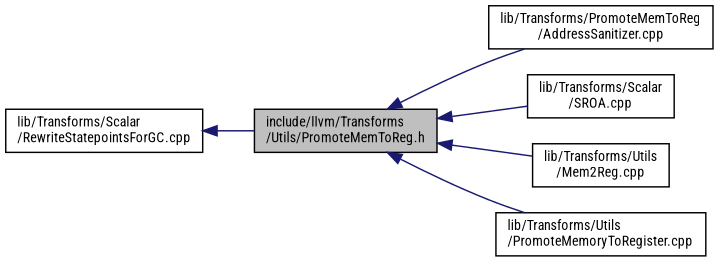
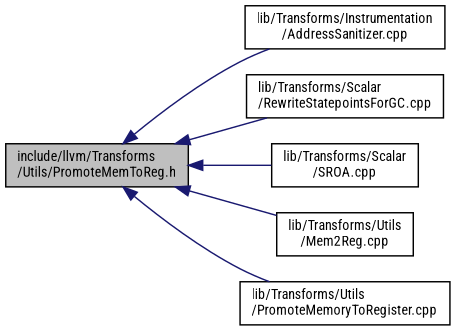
(601, 27) -> (345, 27)
(236, 131) -> (228, 129)
